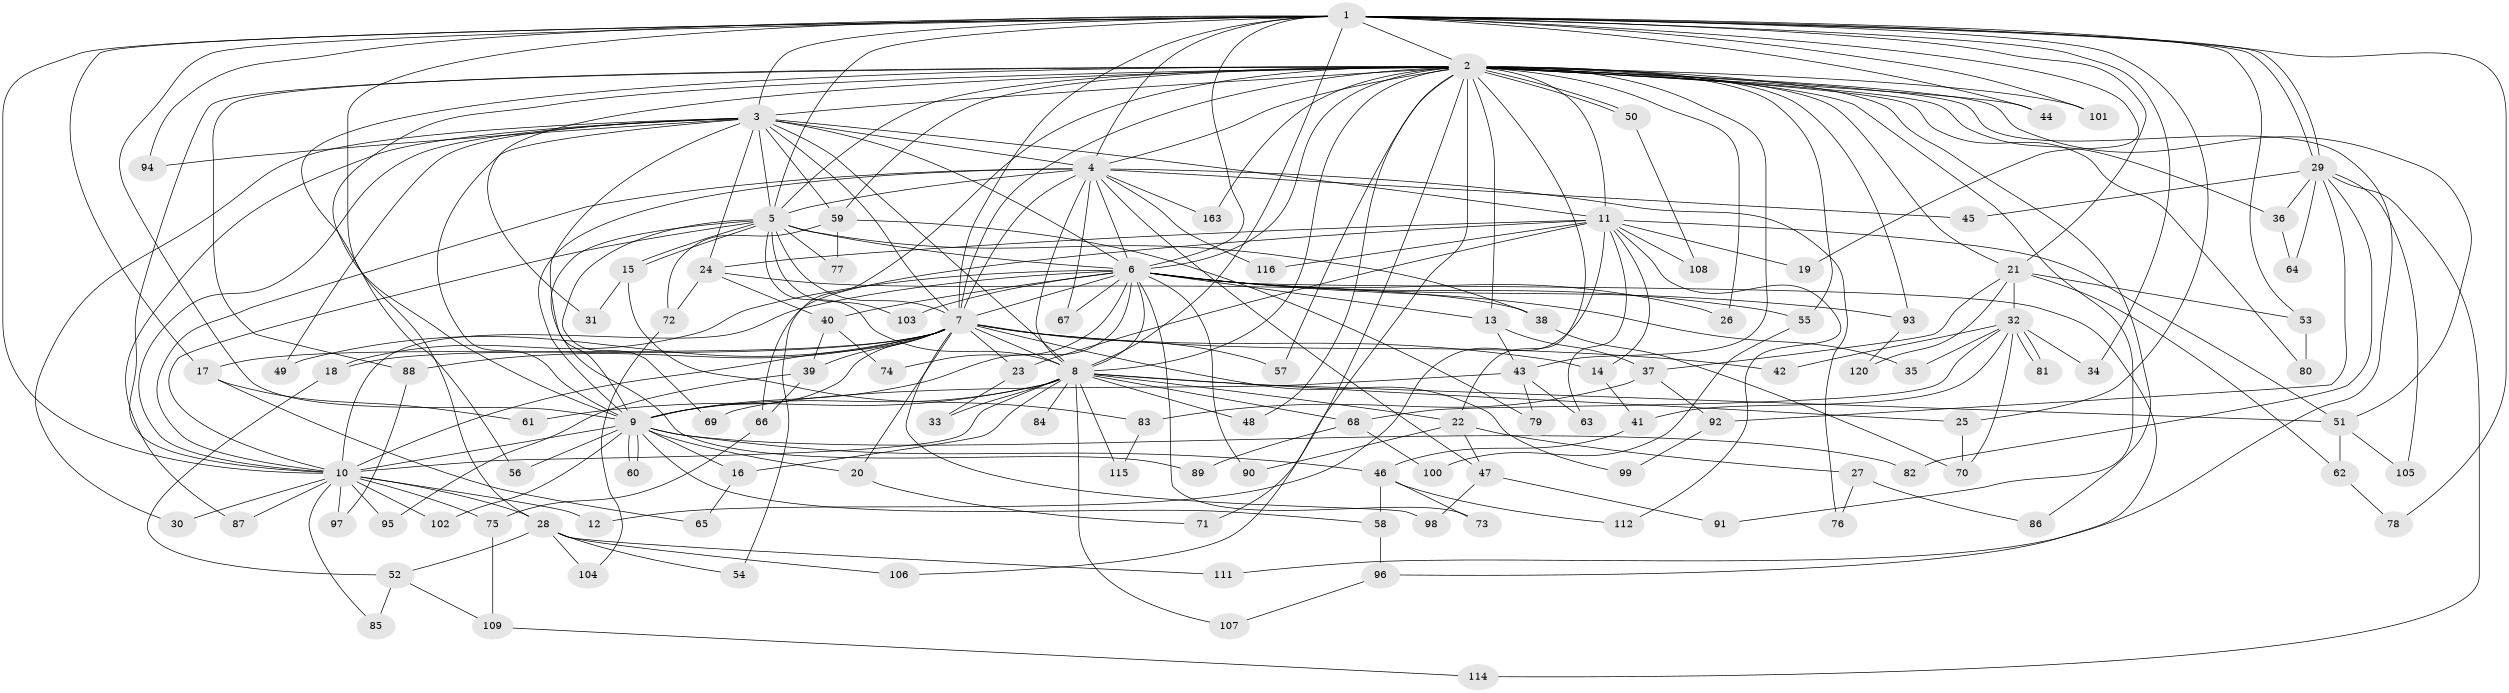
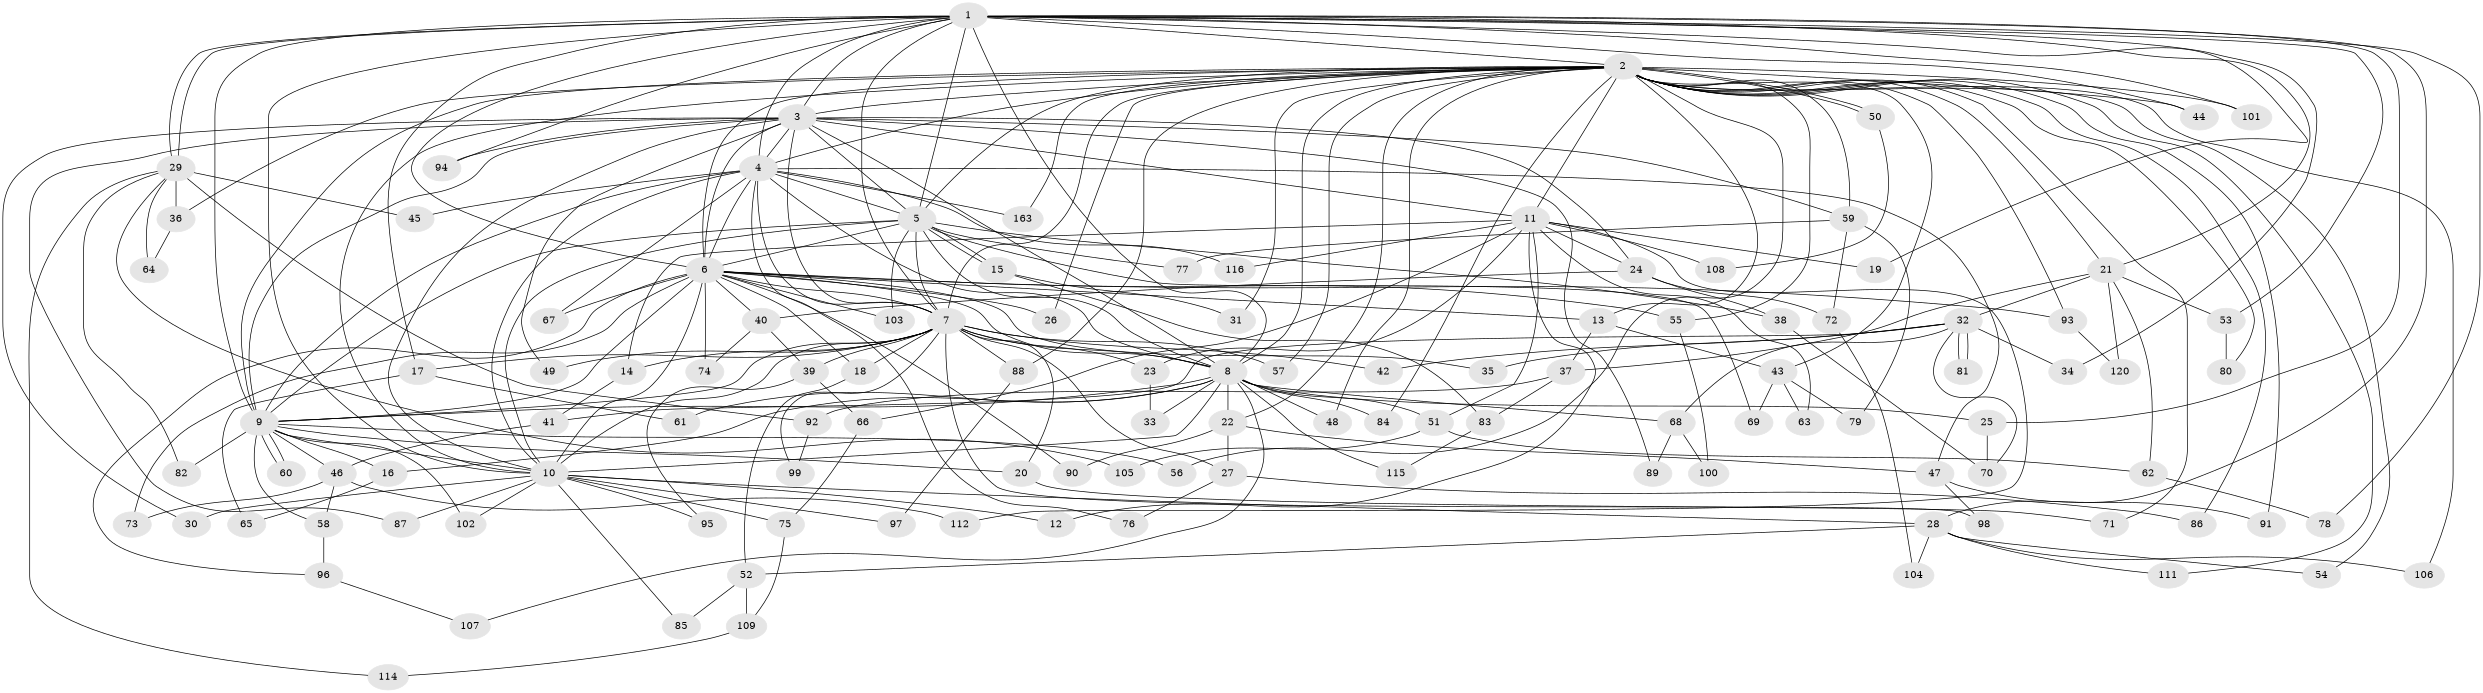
(2139, 152) -> (1480, 253)
none -> (1090, 405)
